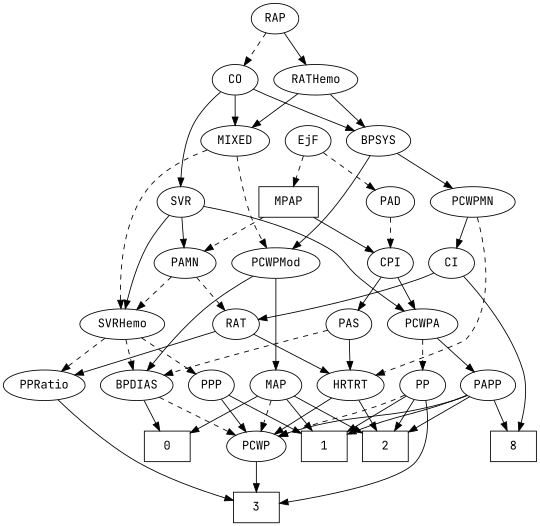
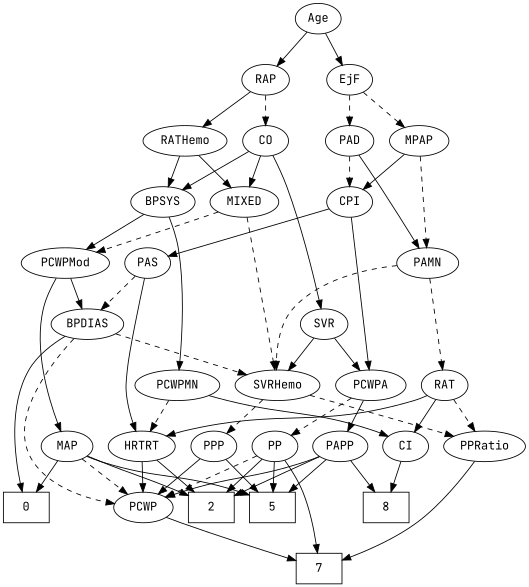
none -> (318, 19)
(289, 202) -> (419, 141)
(183, 228) -> (387, 198)
(351, 299) -> (428, 412)
(128, 350) -> (174, 352)
(149, 352) -> (462, 412)
(324, 446) -> (272, 507)
(256, 507) -> (319, 569)
